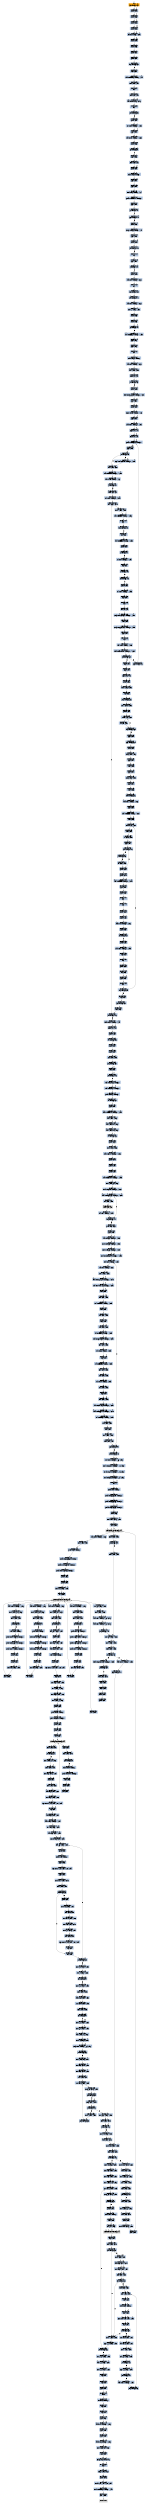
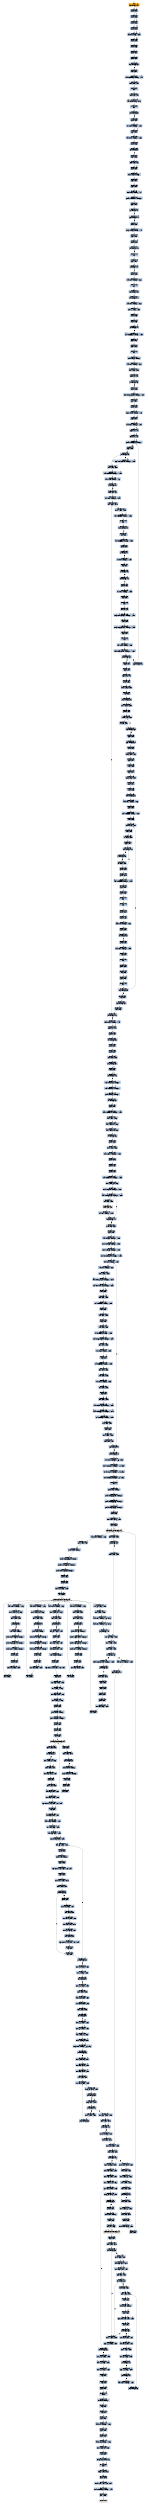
none -> (102, 1706)
